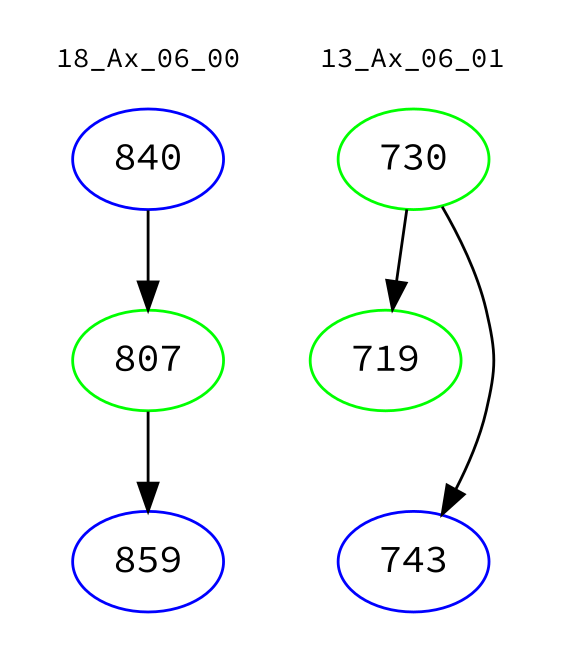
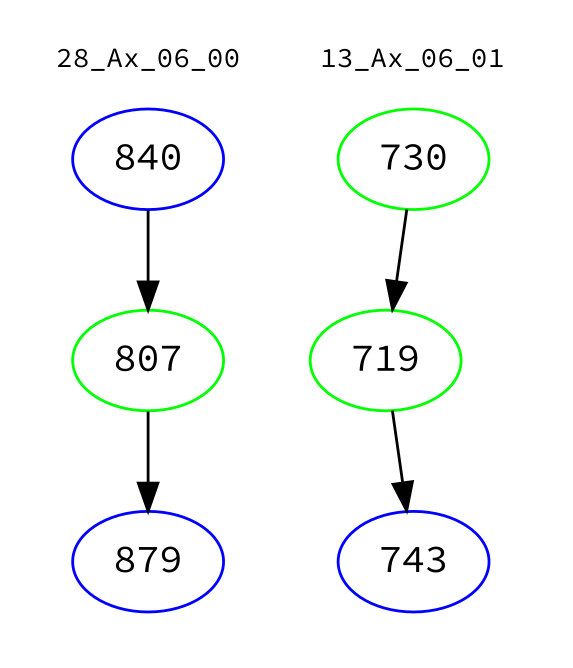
(150, 60) -> (150, 60)
(493, 346) -> (398, 447)
(148, 562) -> (148, 562)
